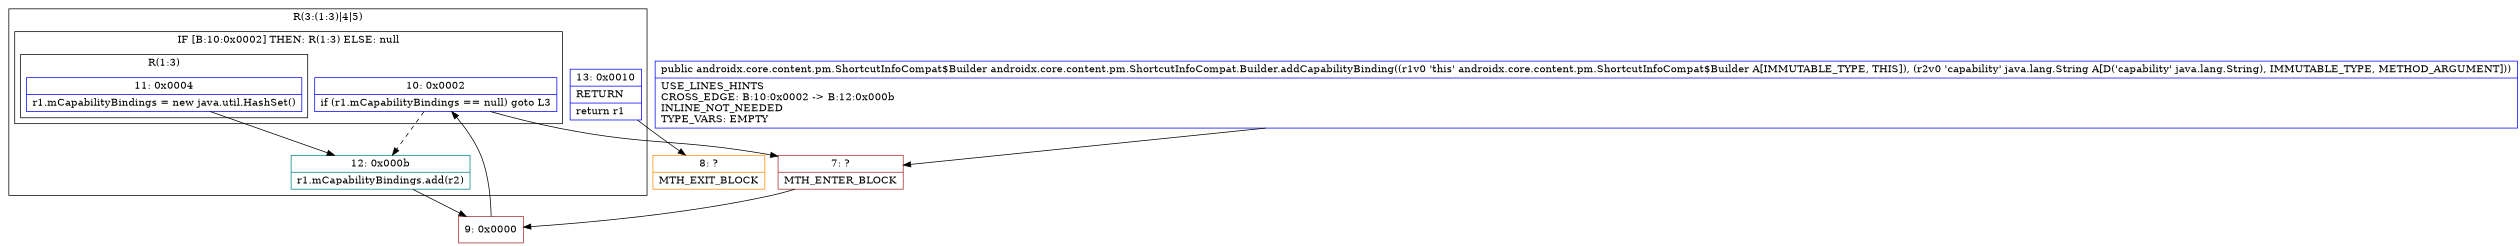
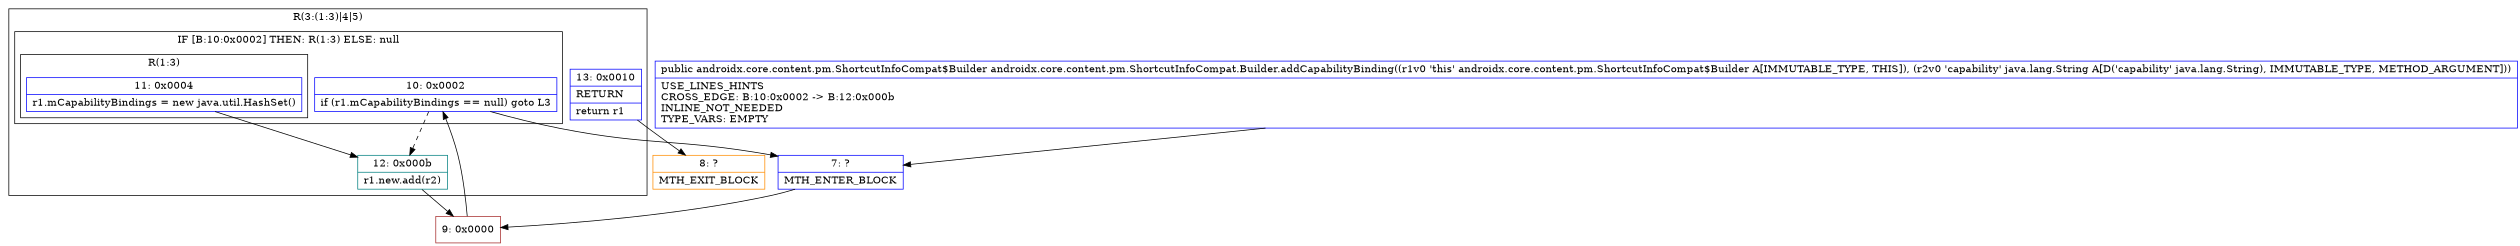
(841, 172) -> (841, 172)
(381, 180) -> (403, 180)
